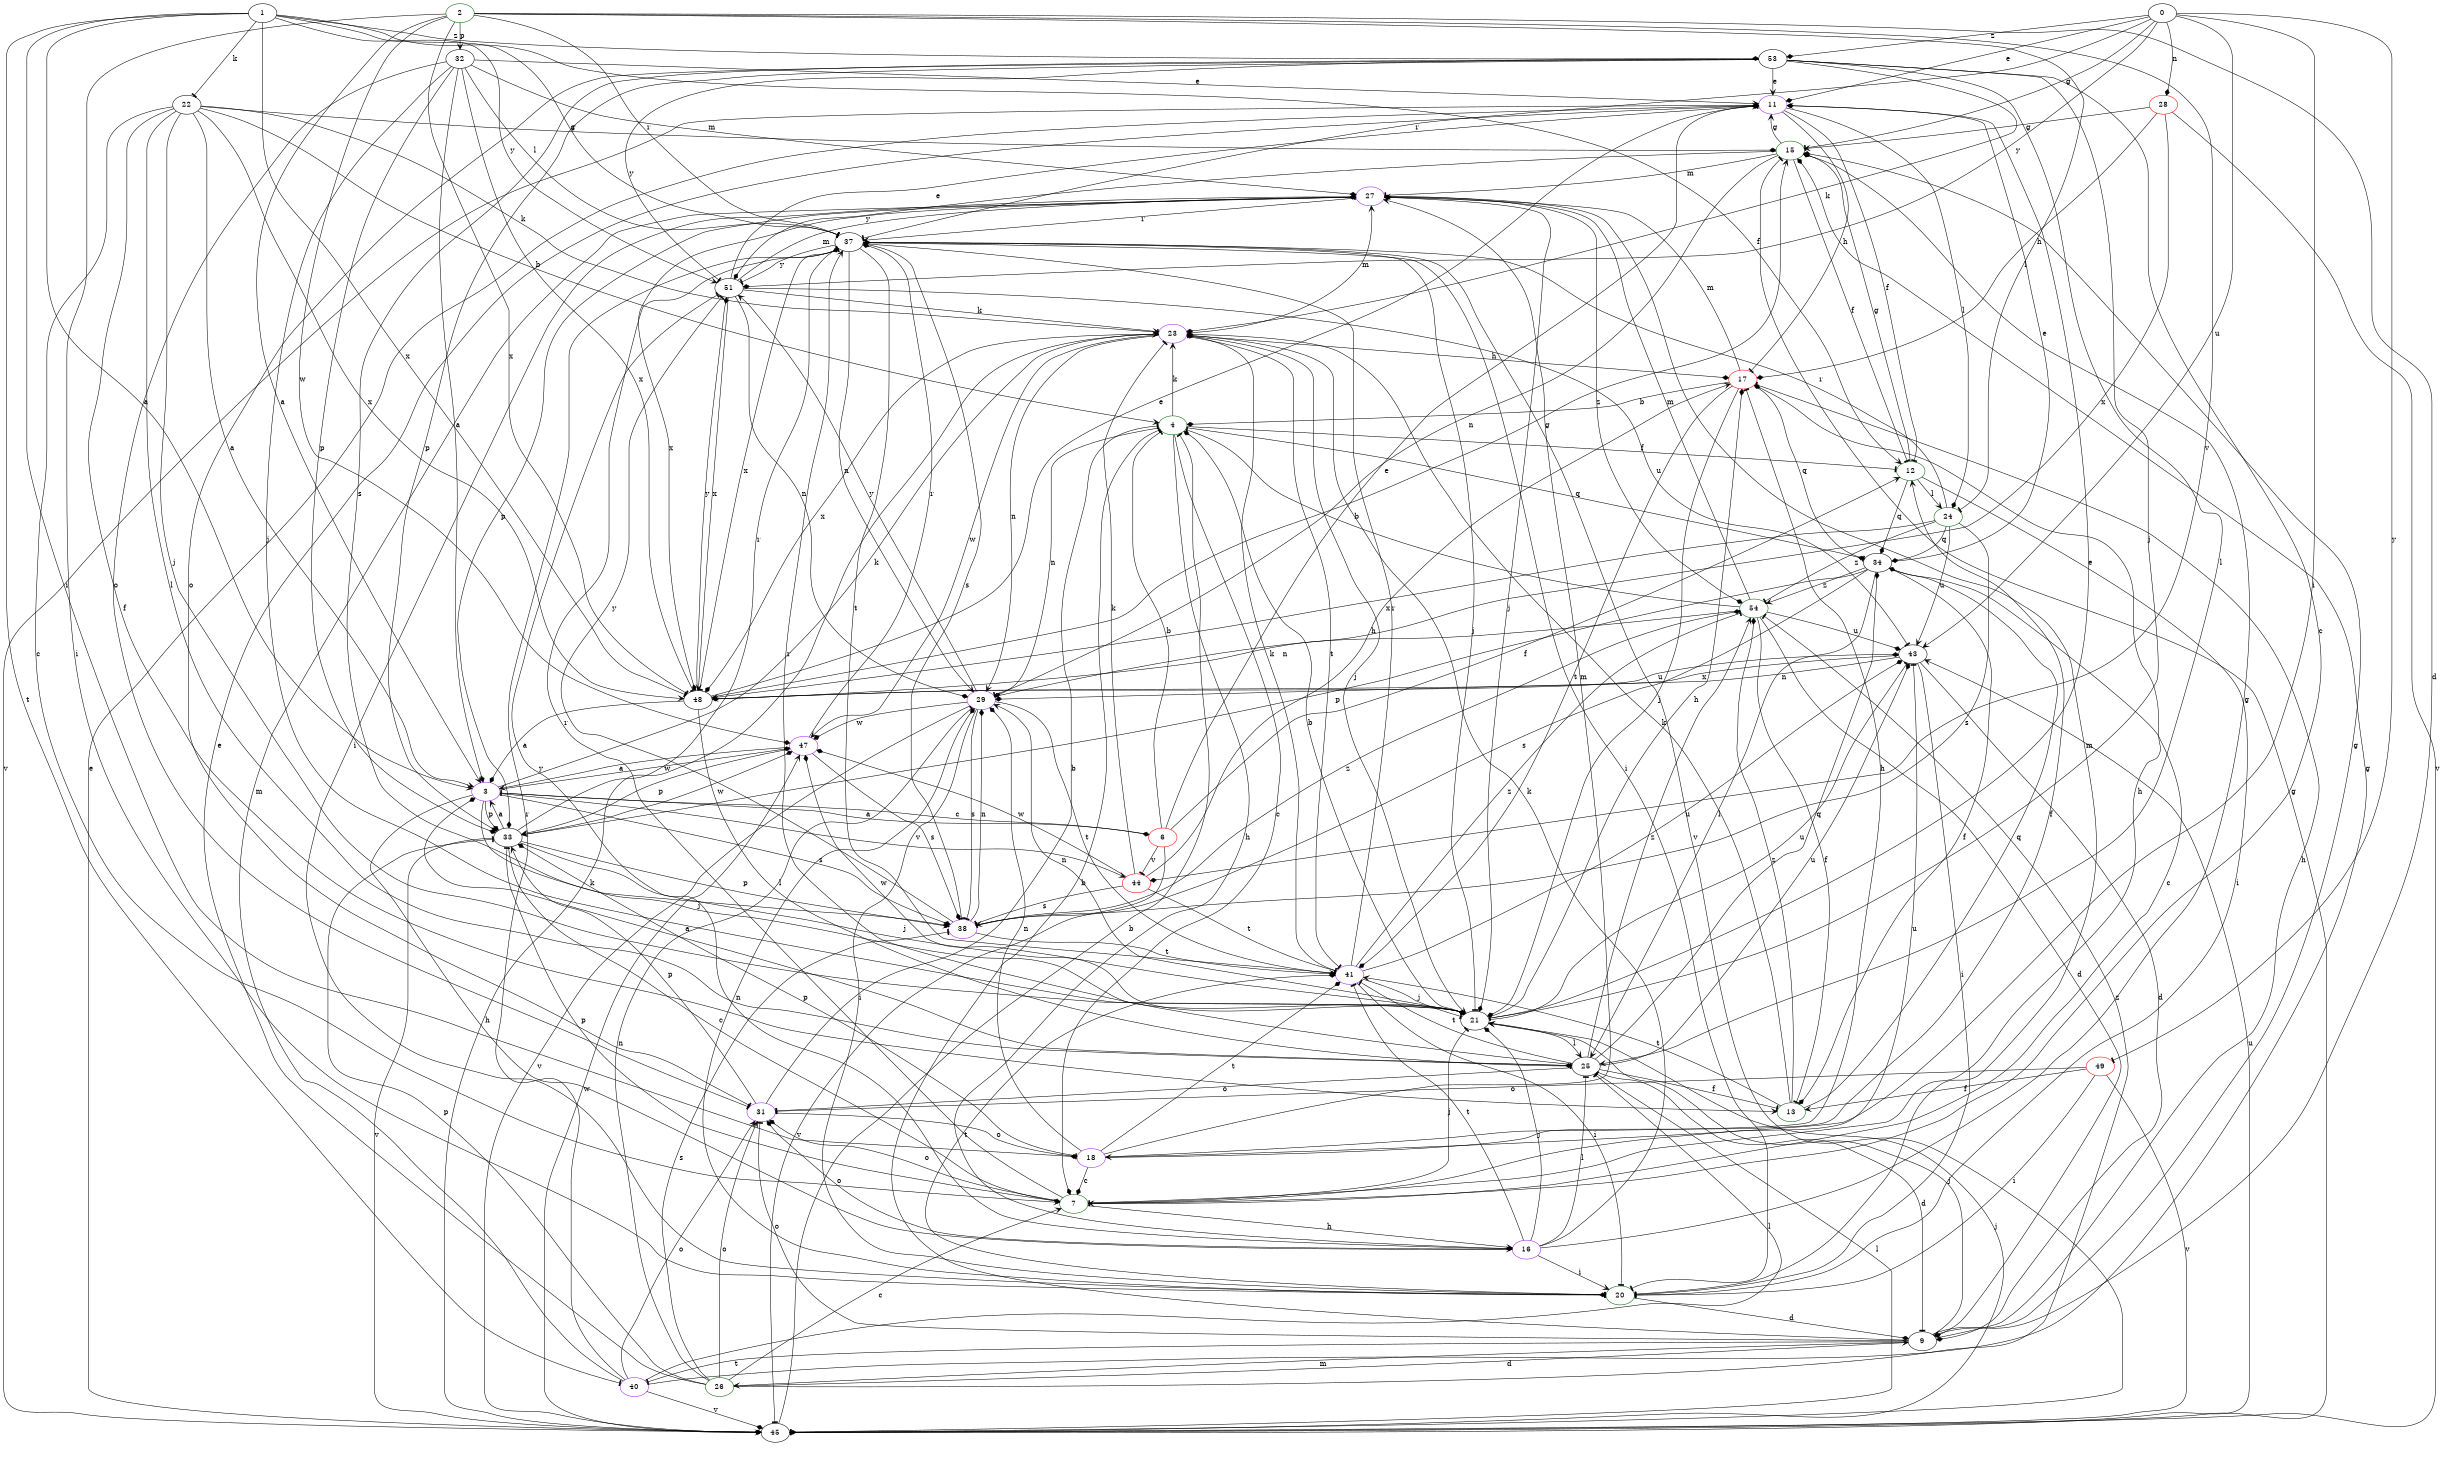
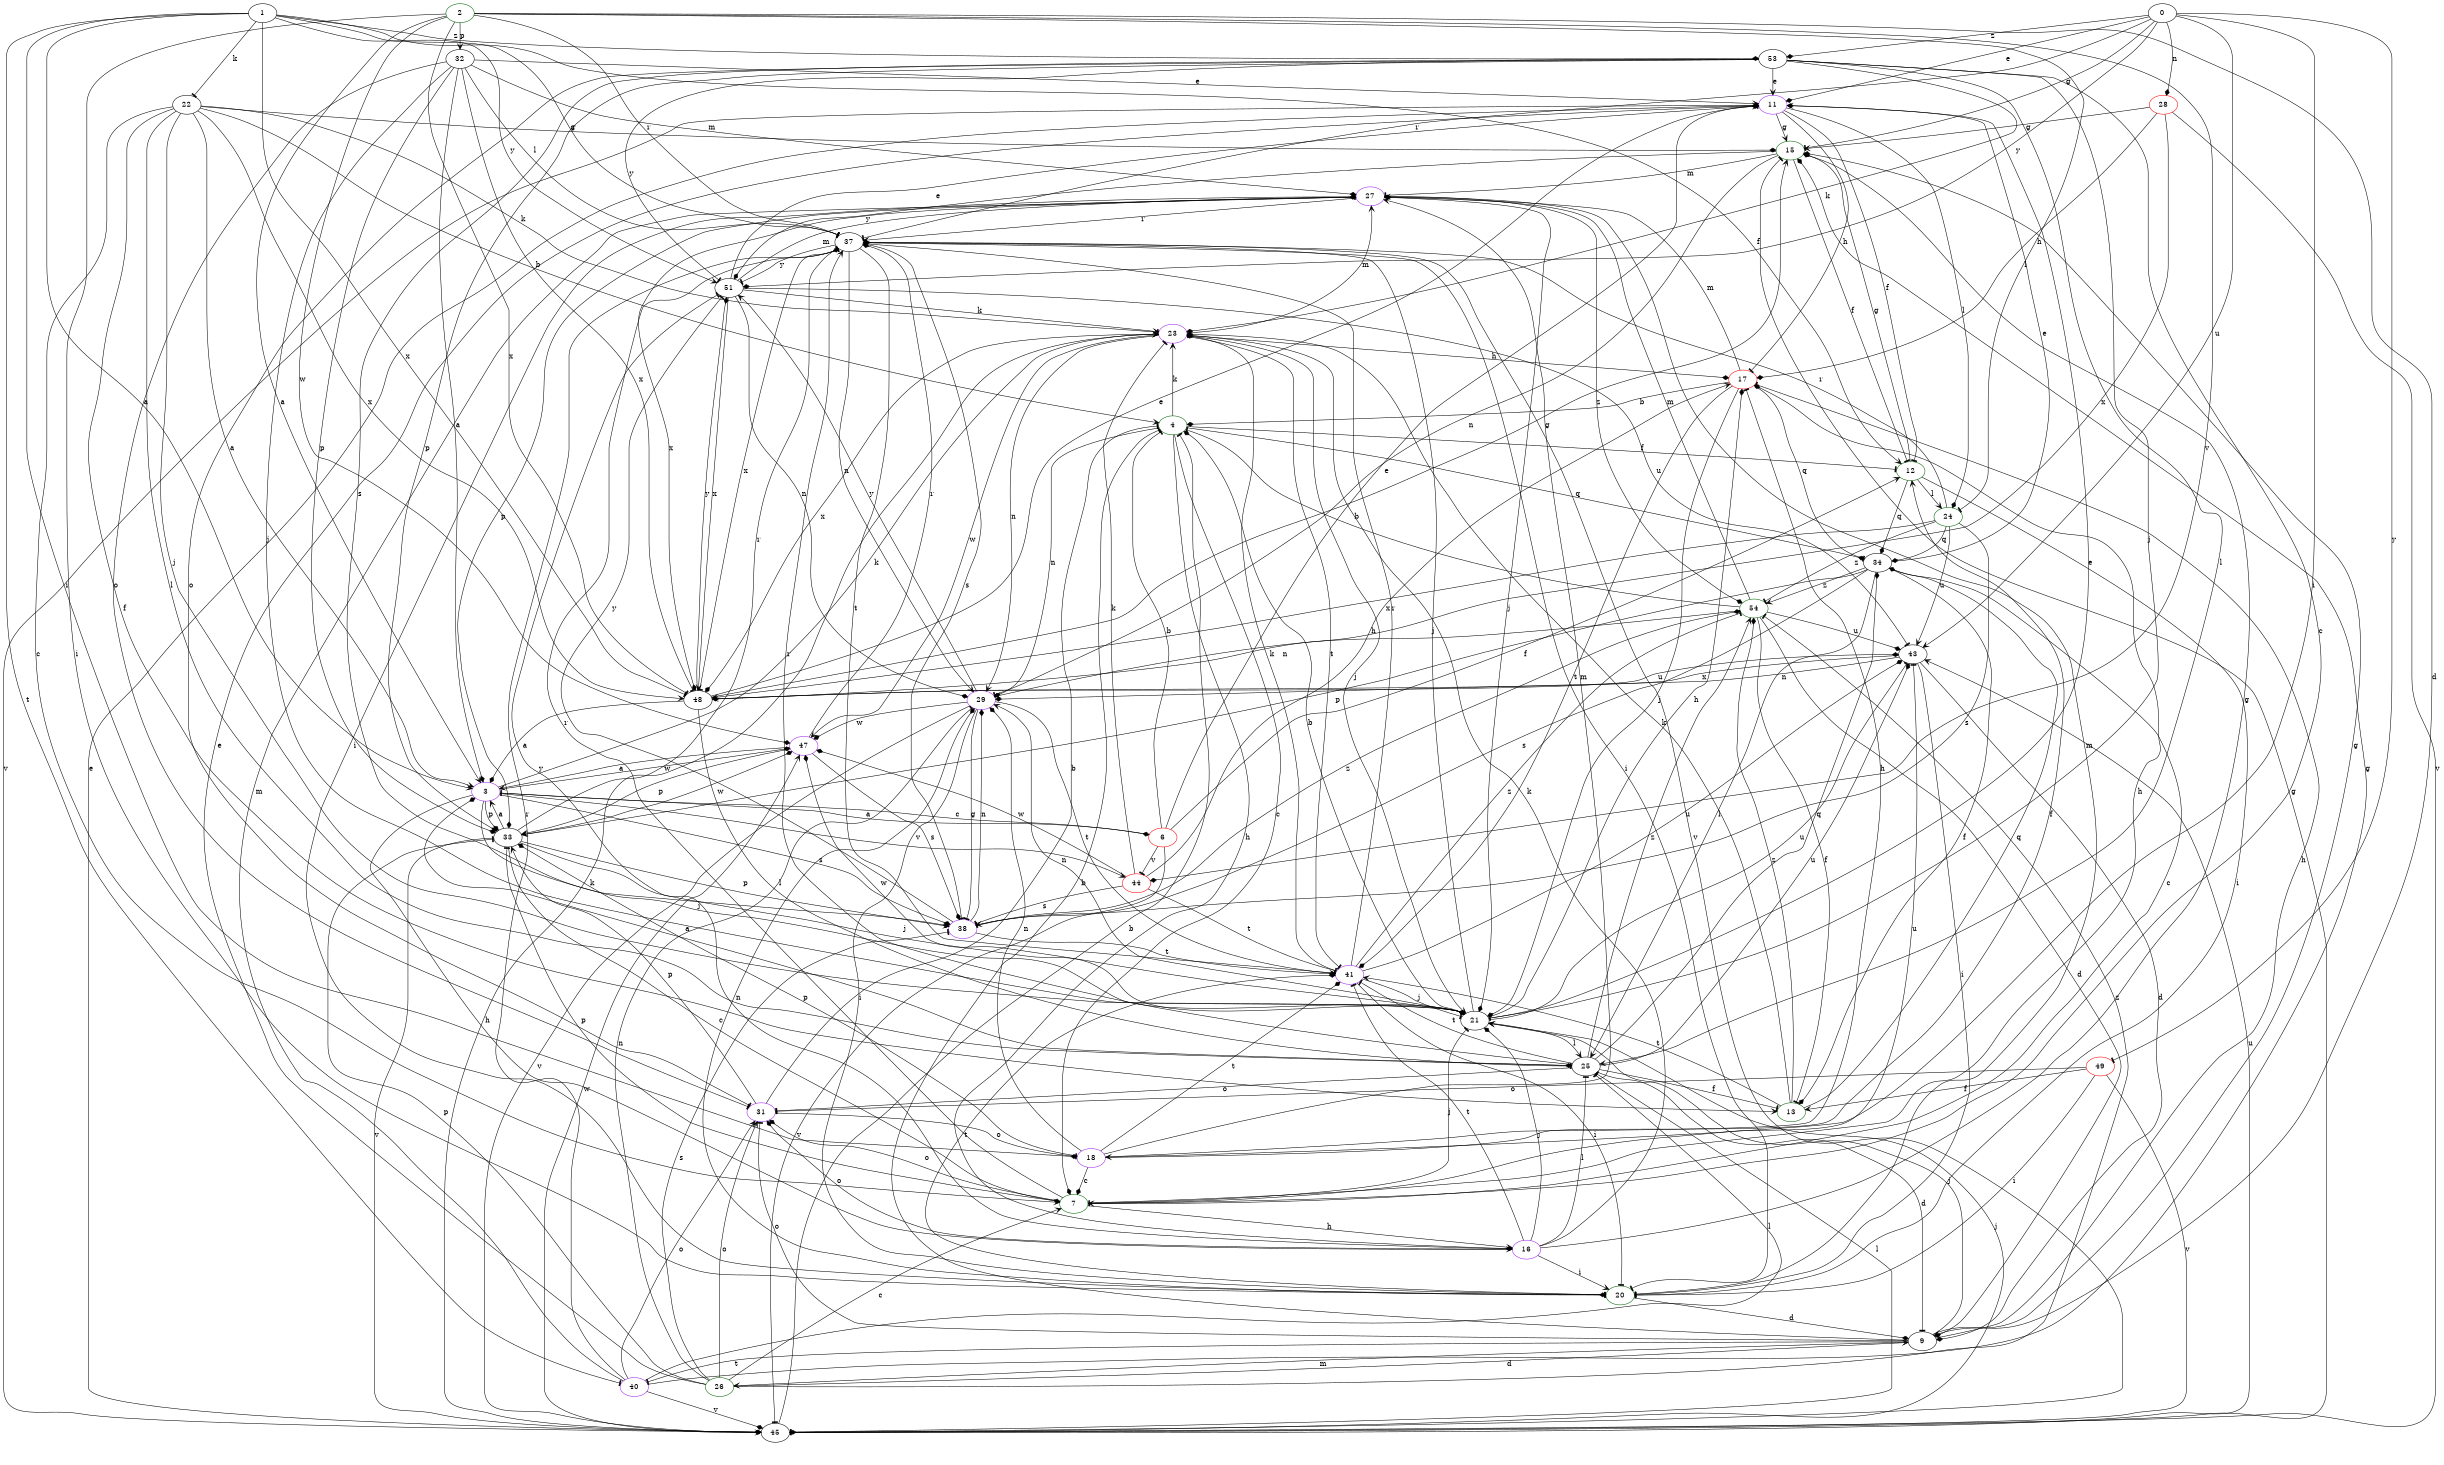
(1773, 133) -> (1781, 125)
(1440, 362) -> (1418, 380)
(973, 815) -> (973, 815)
